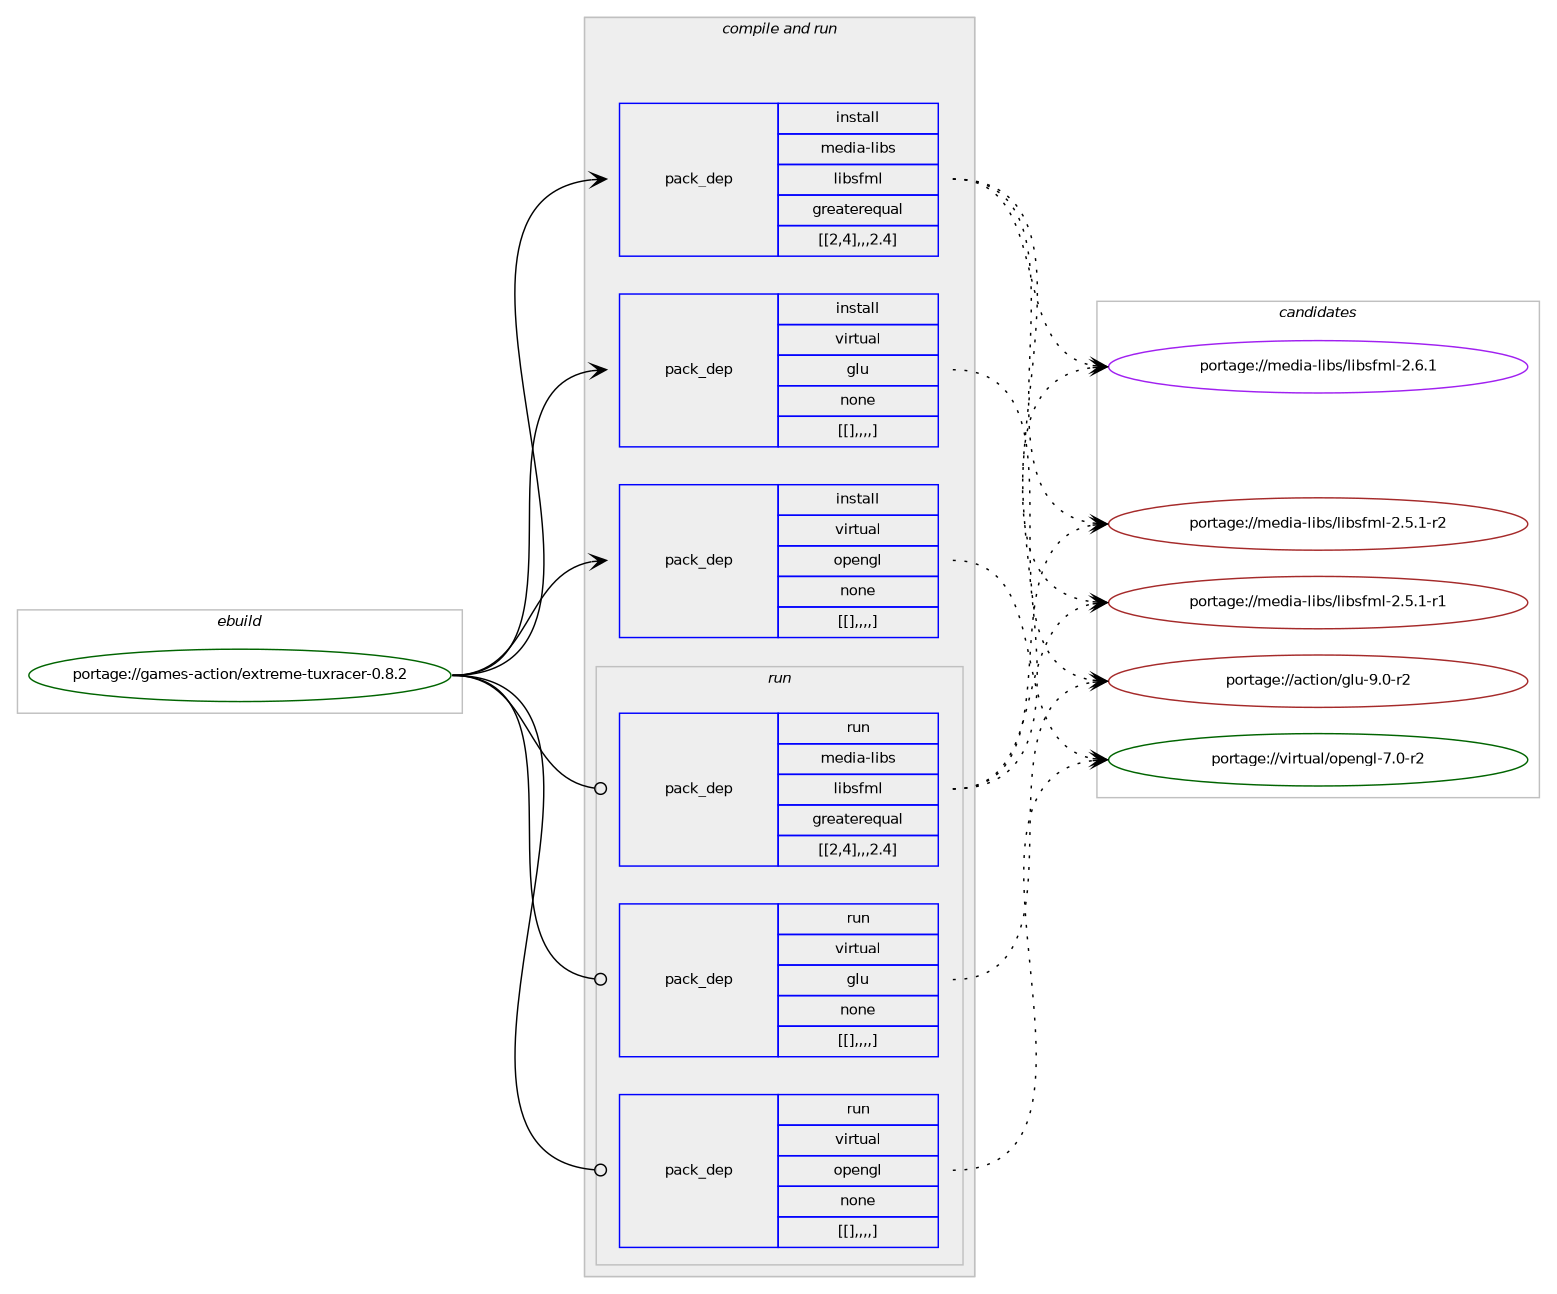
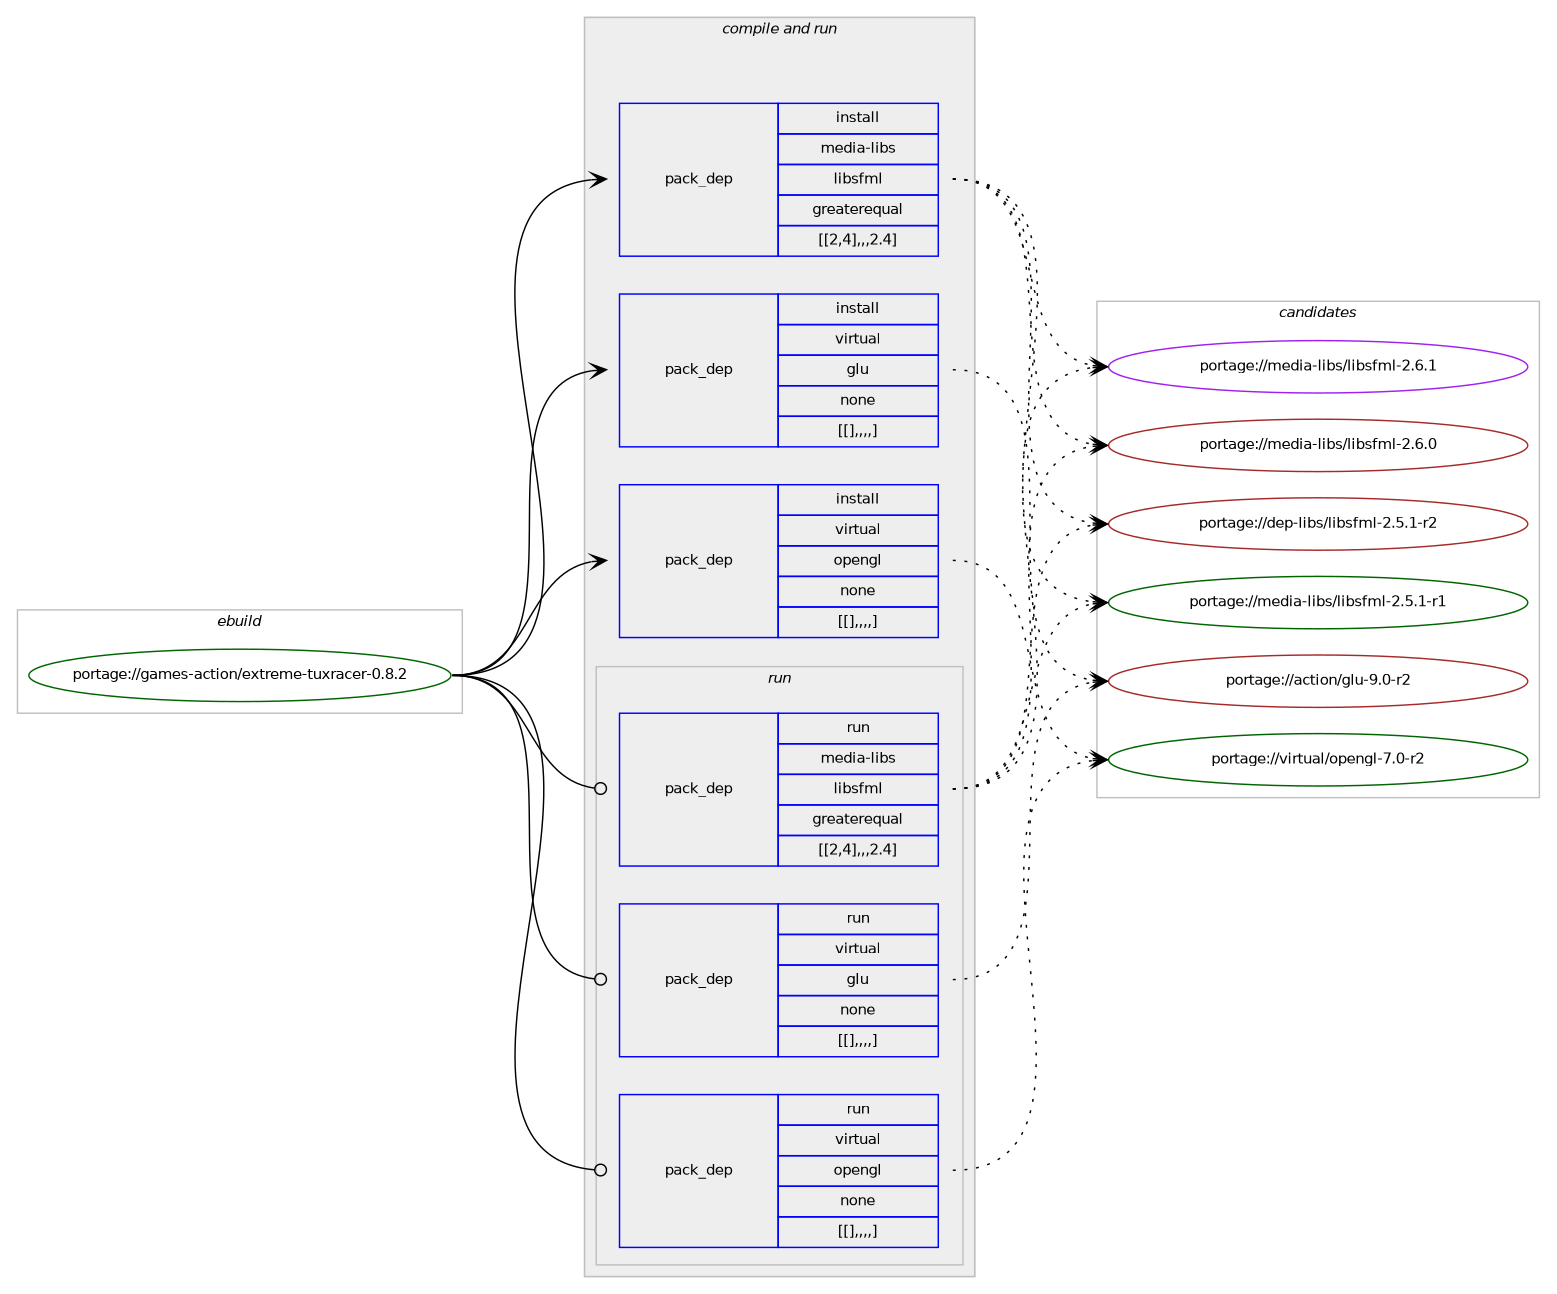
none -> (1318, 445)
(1318, 524) -> (1318, 524)
(1318, 603) -> (1318, 603)
